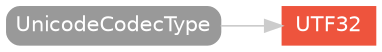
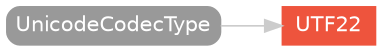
(329, 26) -> (329, 26)
